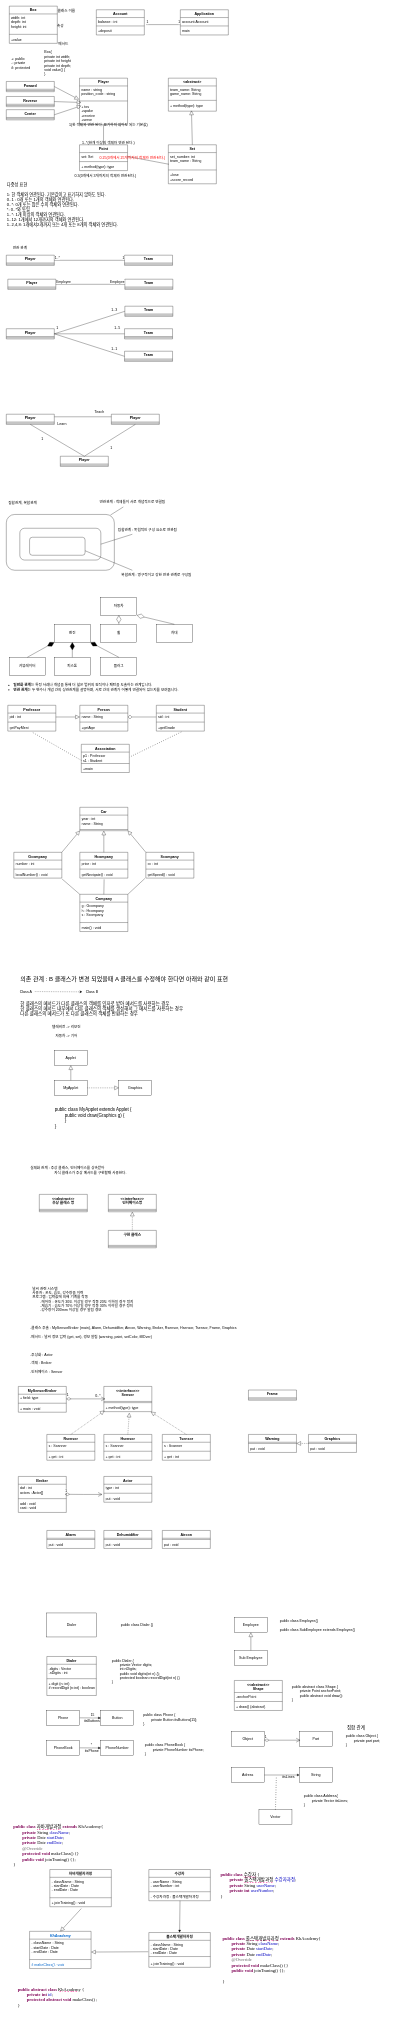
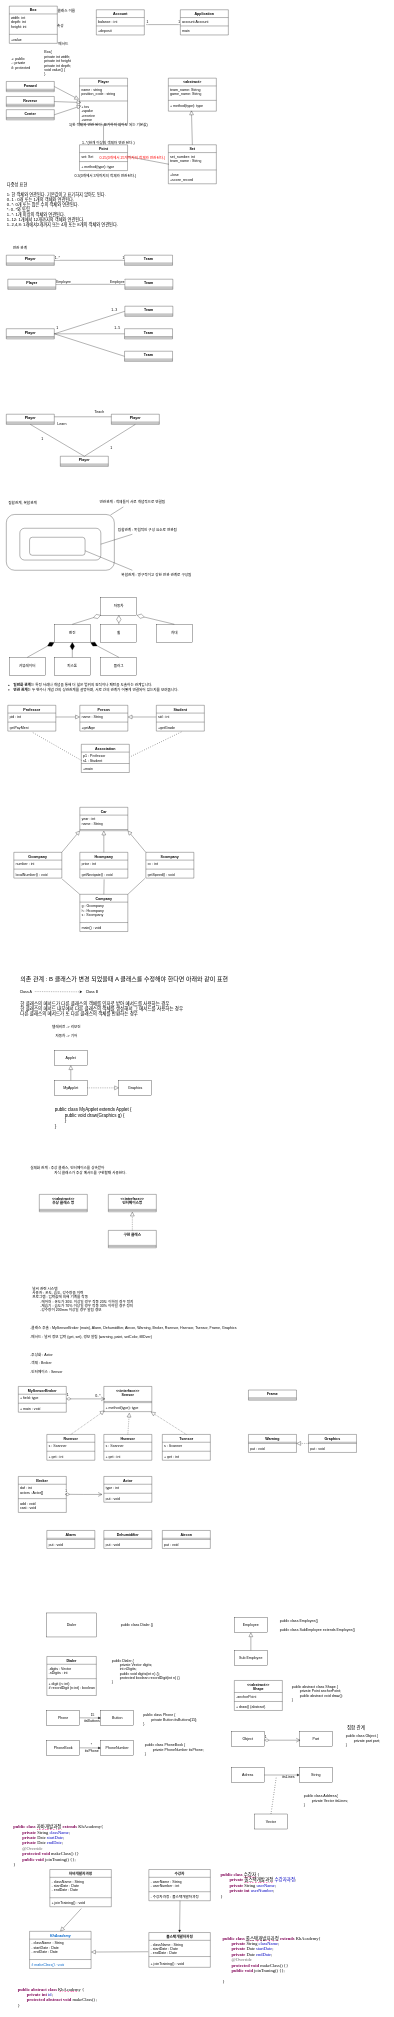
(114, 349) -> none
none -> (83, 621)
(133, 717) -> (133, 717)
(275, 1817) -> (271, 1821)
